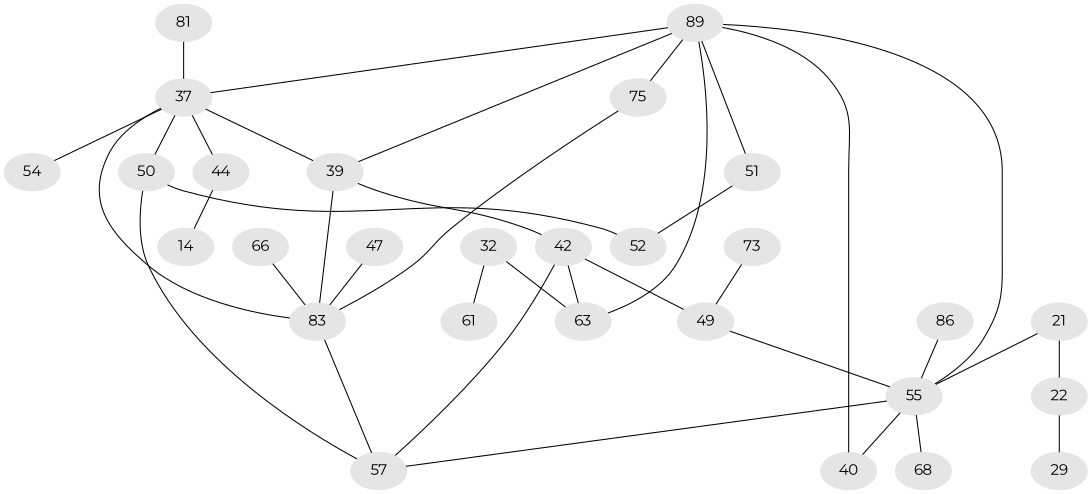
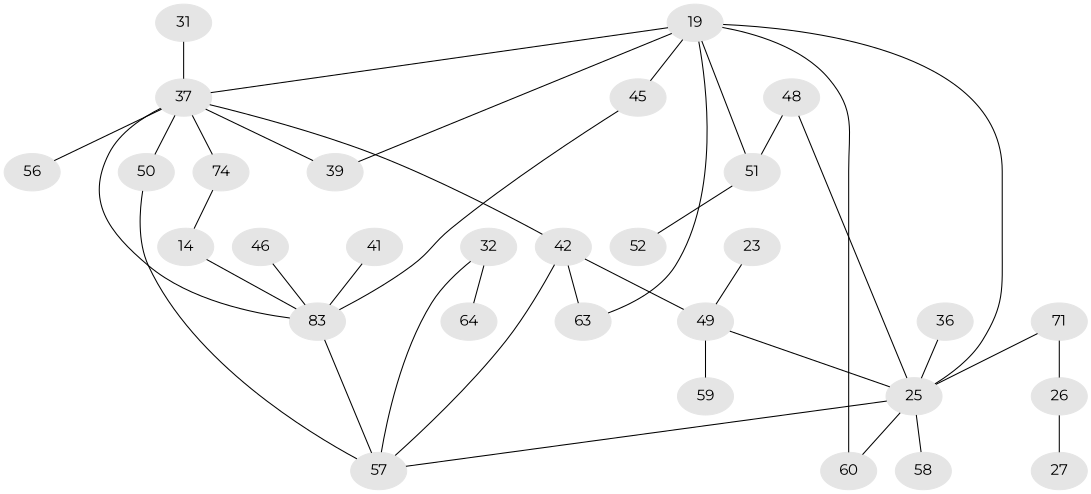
(184, 23) -> (184, 23)
(695, 23) -> (695, 23)
(638, 98) -> (638, 98)
none -> (792, 98)
(32, 172) -> (32, 172)
(221, 172) -> (221, 172)
(417, 202) -> (389, 160)
(392, 210) -> none
(260, 247) -> (260, 247)
(326, 247) -> (251, 284)
(375, 247) -> (375, 247)
(752, 247) -> (752, 247)
(536, 284) -> (409, 348)
(469, 322) -> (469, 322)
(945, 322) -> (945, 322)
(1059, 322) -> (1059, 322)
none -> (706, 396)
(914, 396) -> (914, 396)
(1059, 396) -> (1059, 396)
(849, 471) -> (849, 471)
(923, 471) -> (923, 471)
(1059, 471) -> (1059, 471)
